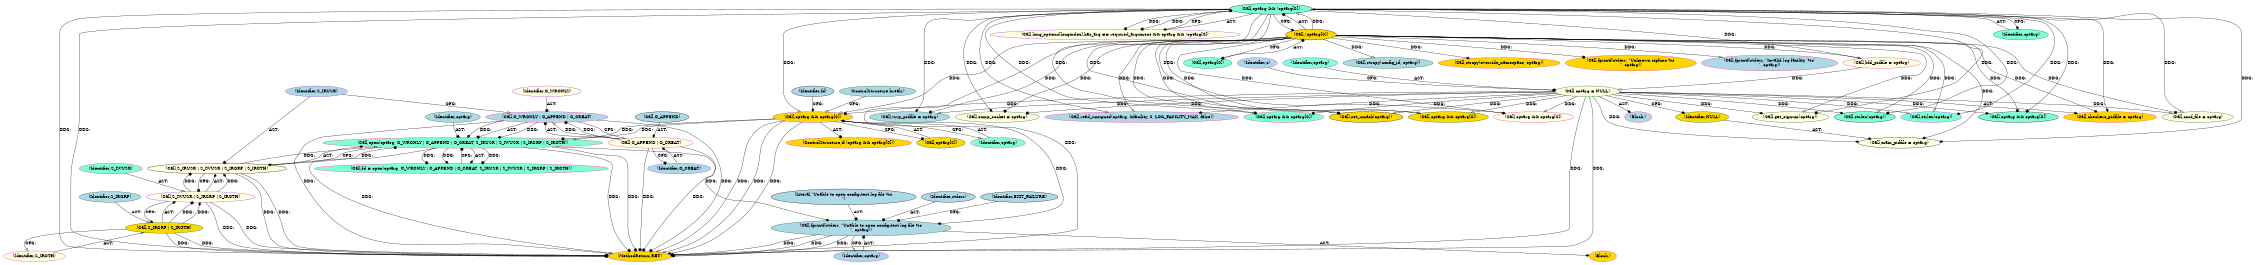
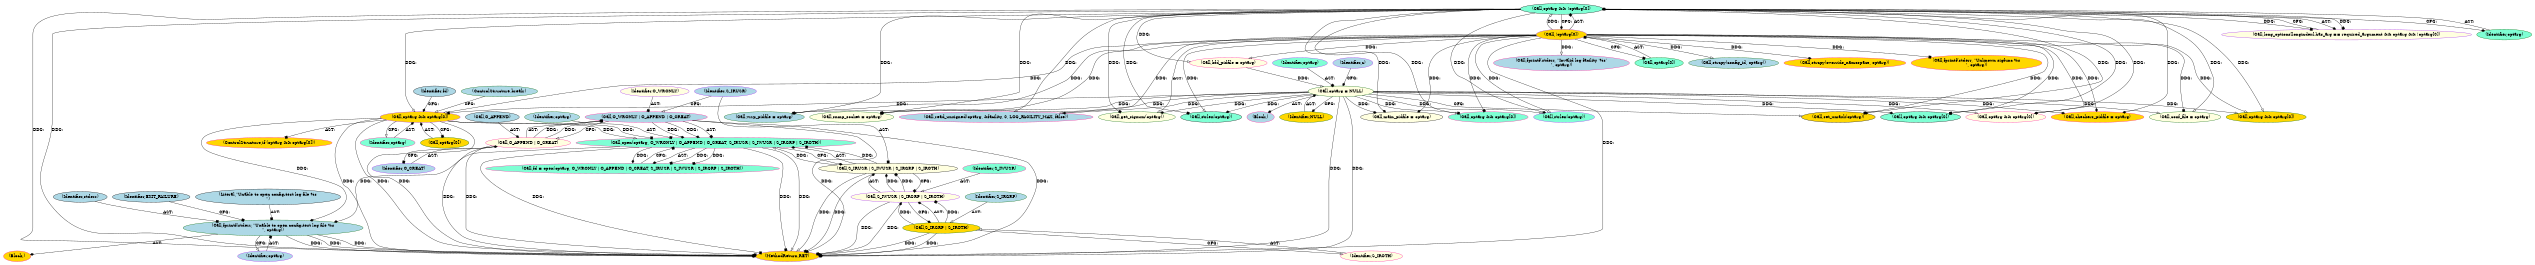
(1311, 35) -> (1561, 35)
(1907, 78) -> (1179, 78)
(1496, 104) -> (1460, 104)
(1989, 104) -> (1989, 104)
(1796, 129) -> (1306, 103)
